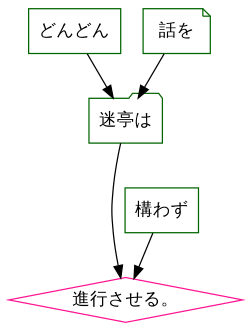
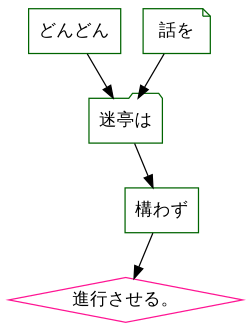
(112, 204) -> (141, 160)
